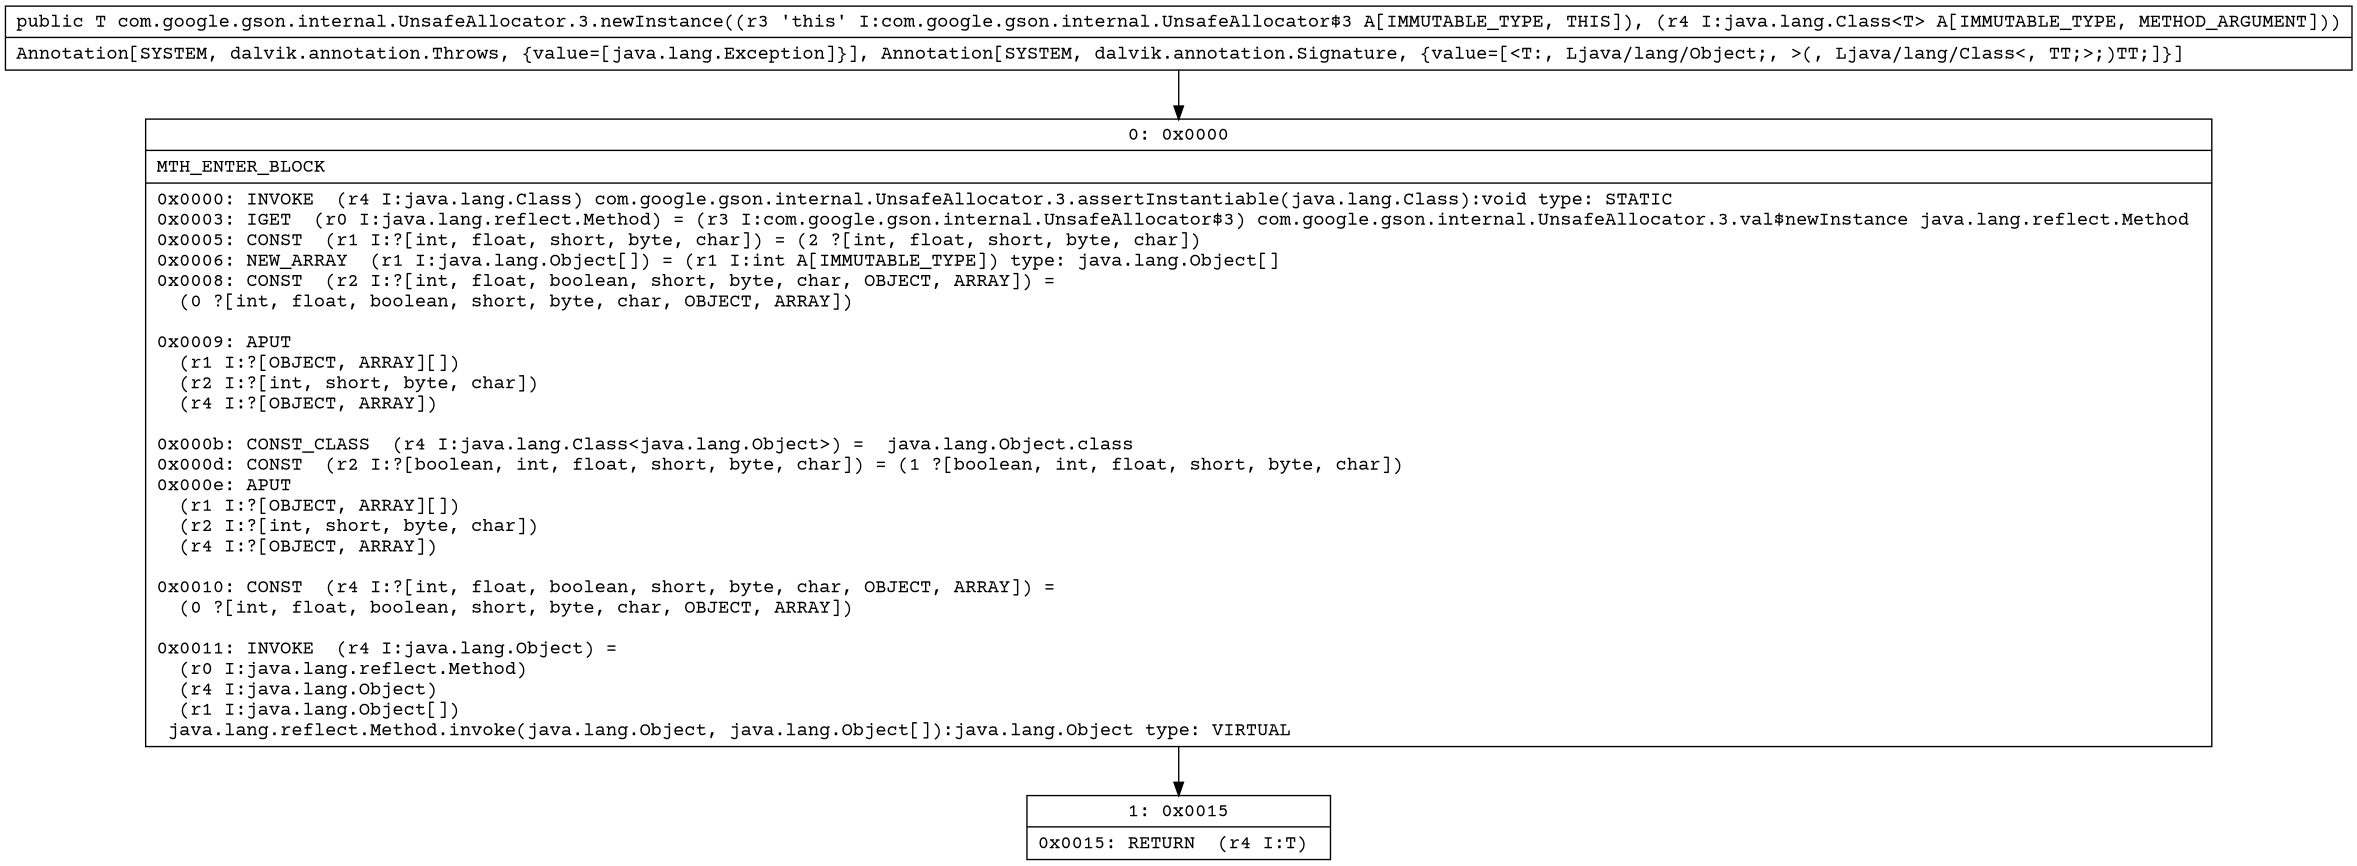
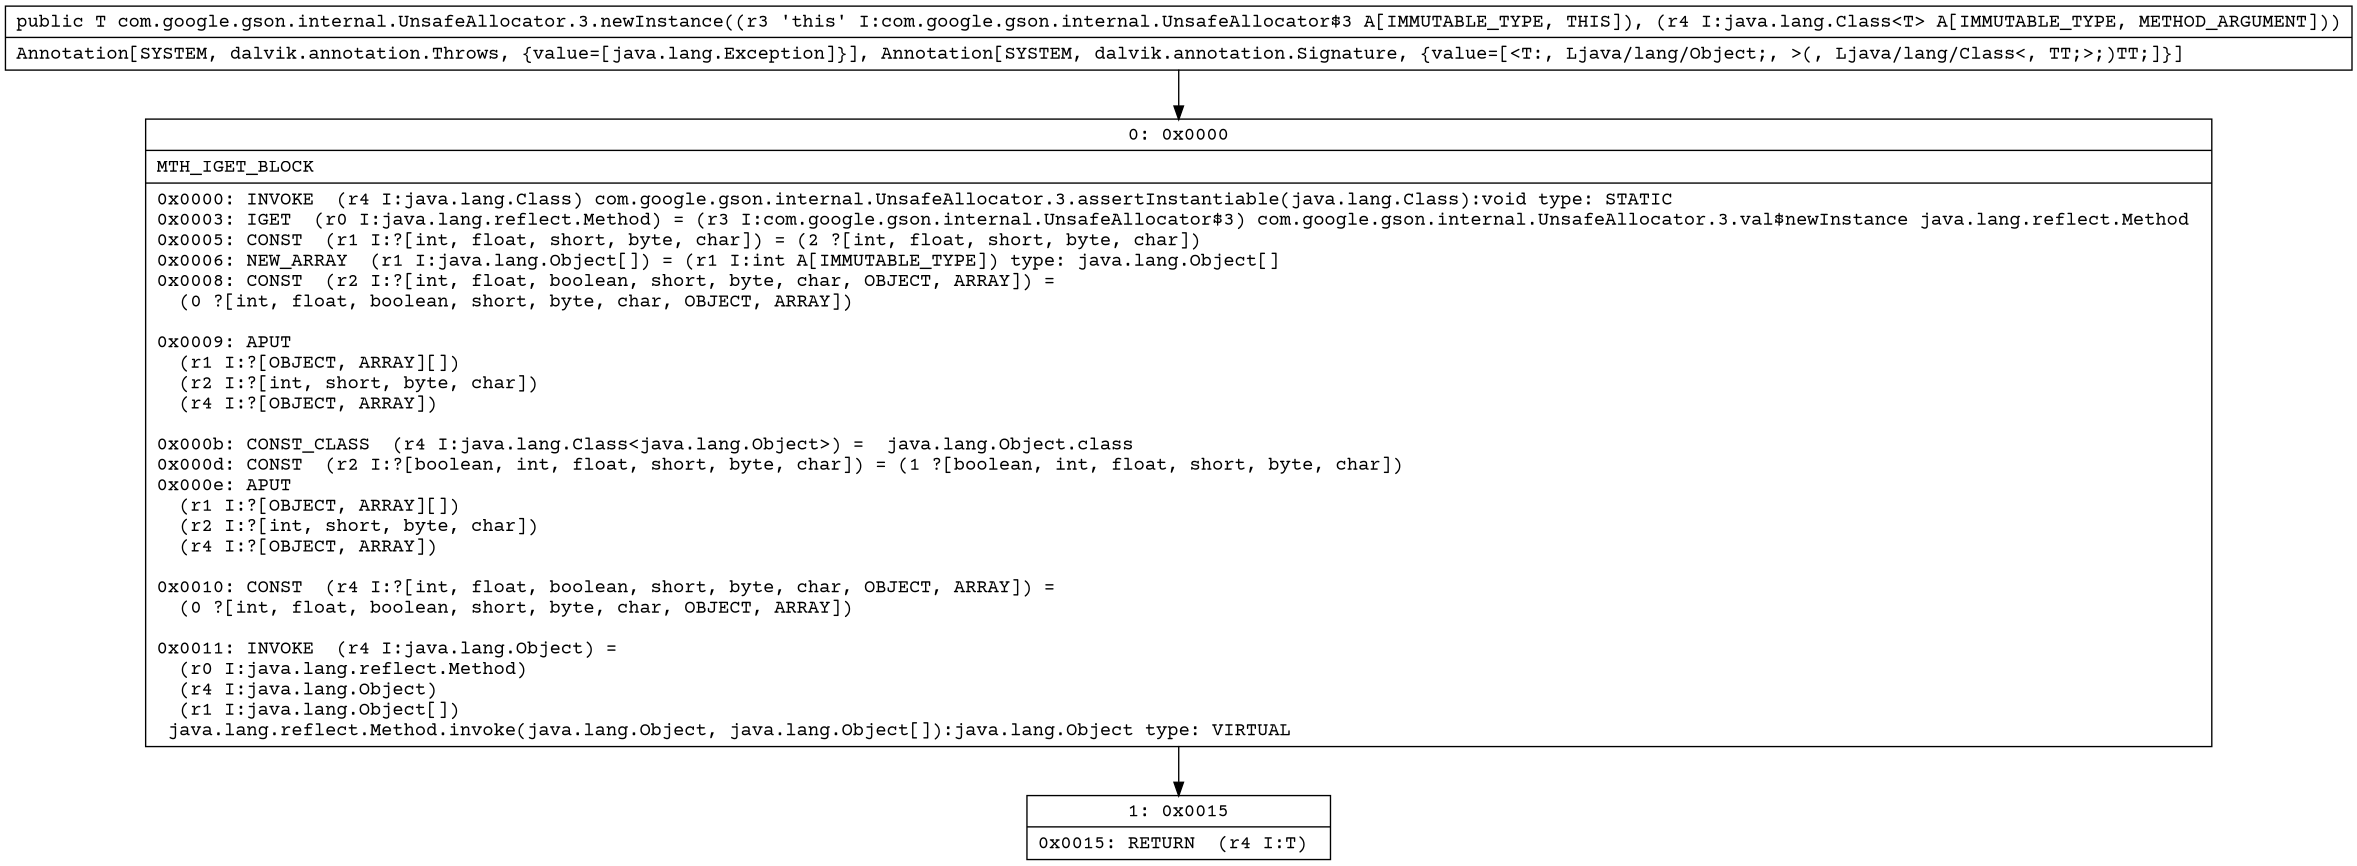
(241, 166) -> (235, 166)
